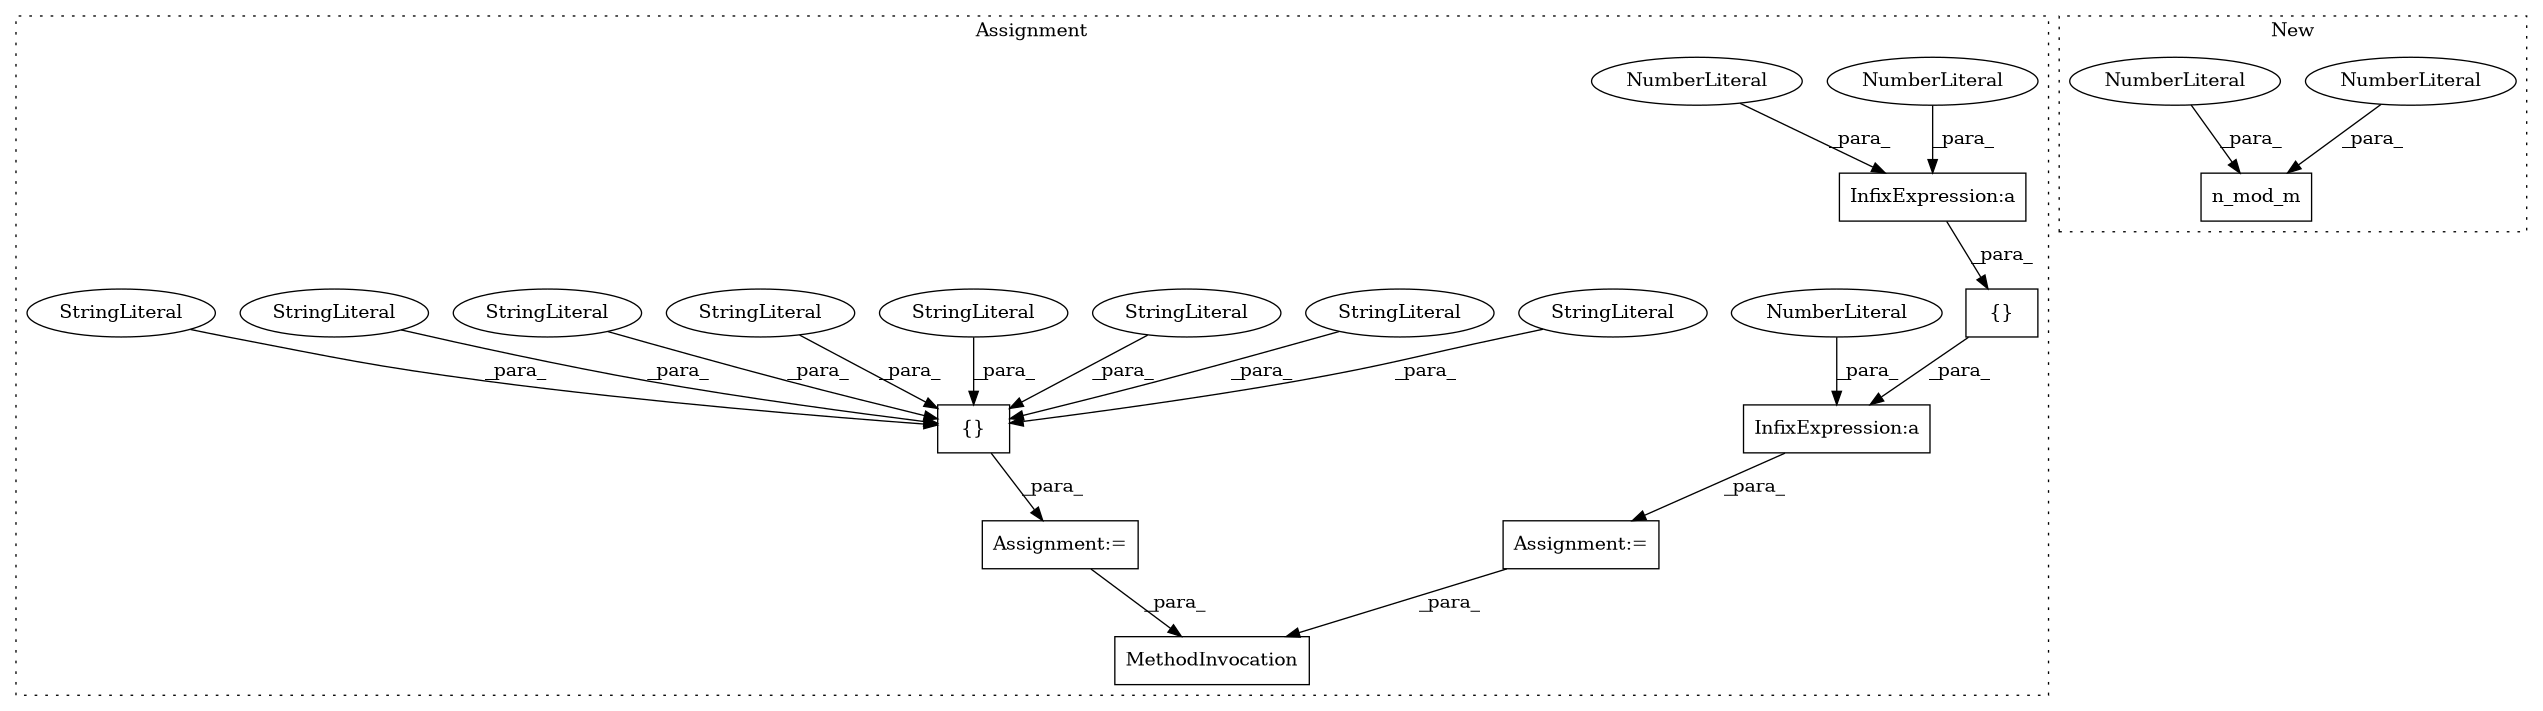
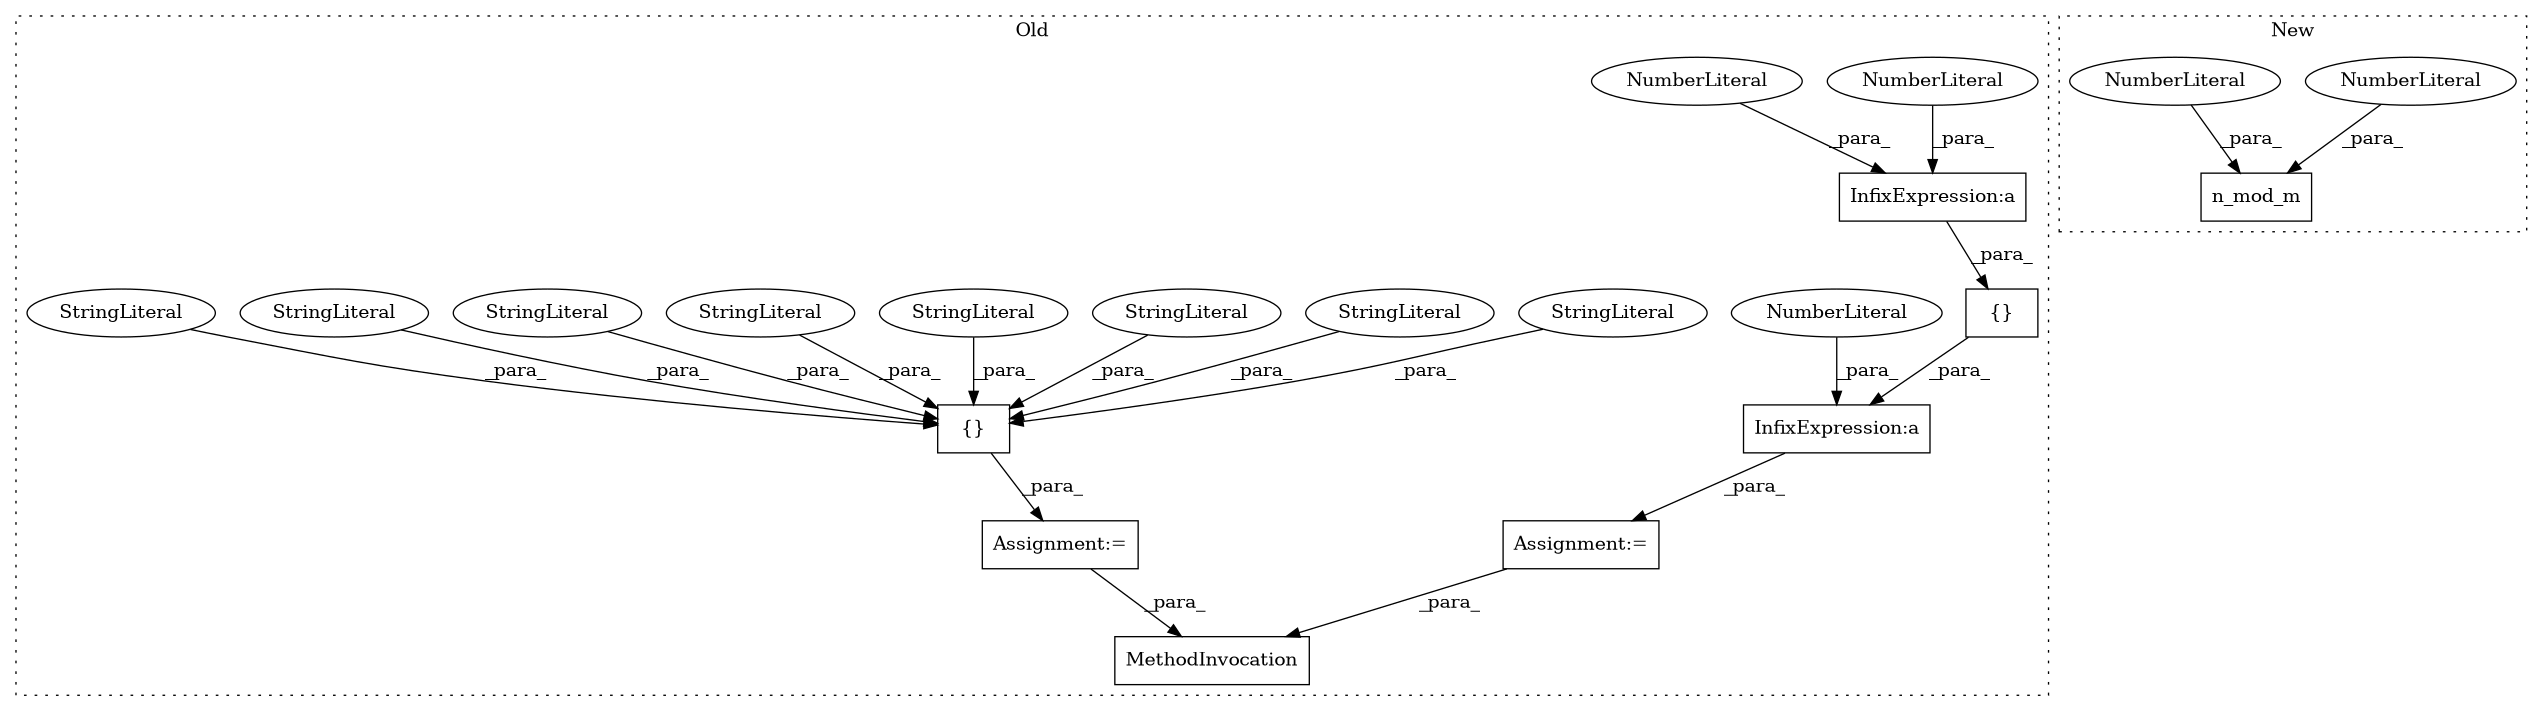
(1032, 31) -> (1032, 31)
